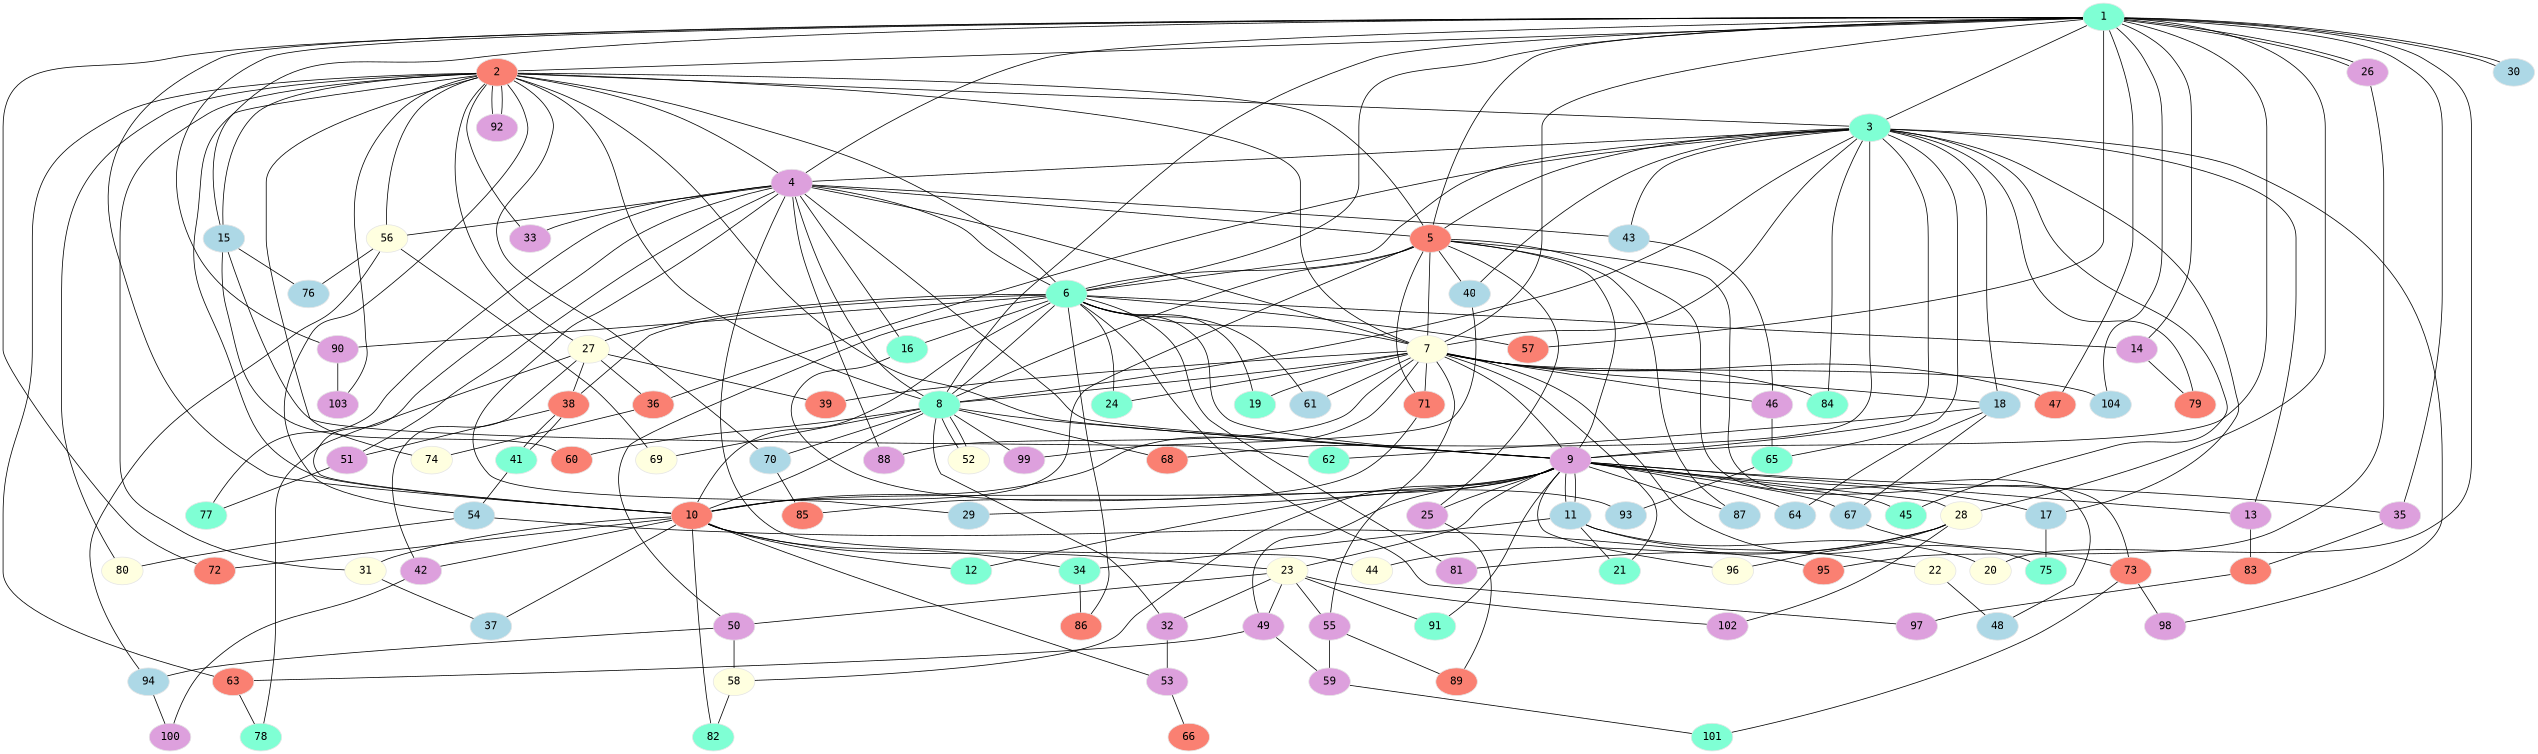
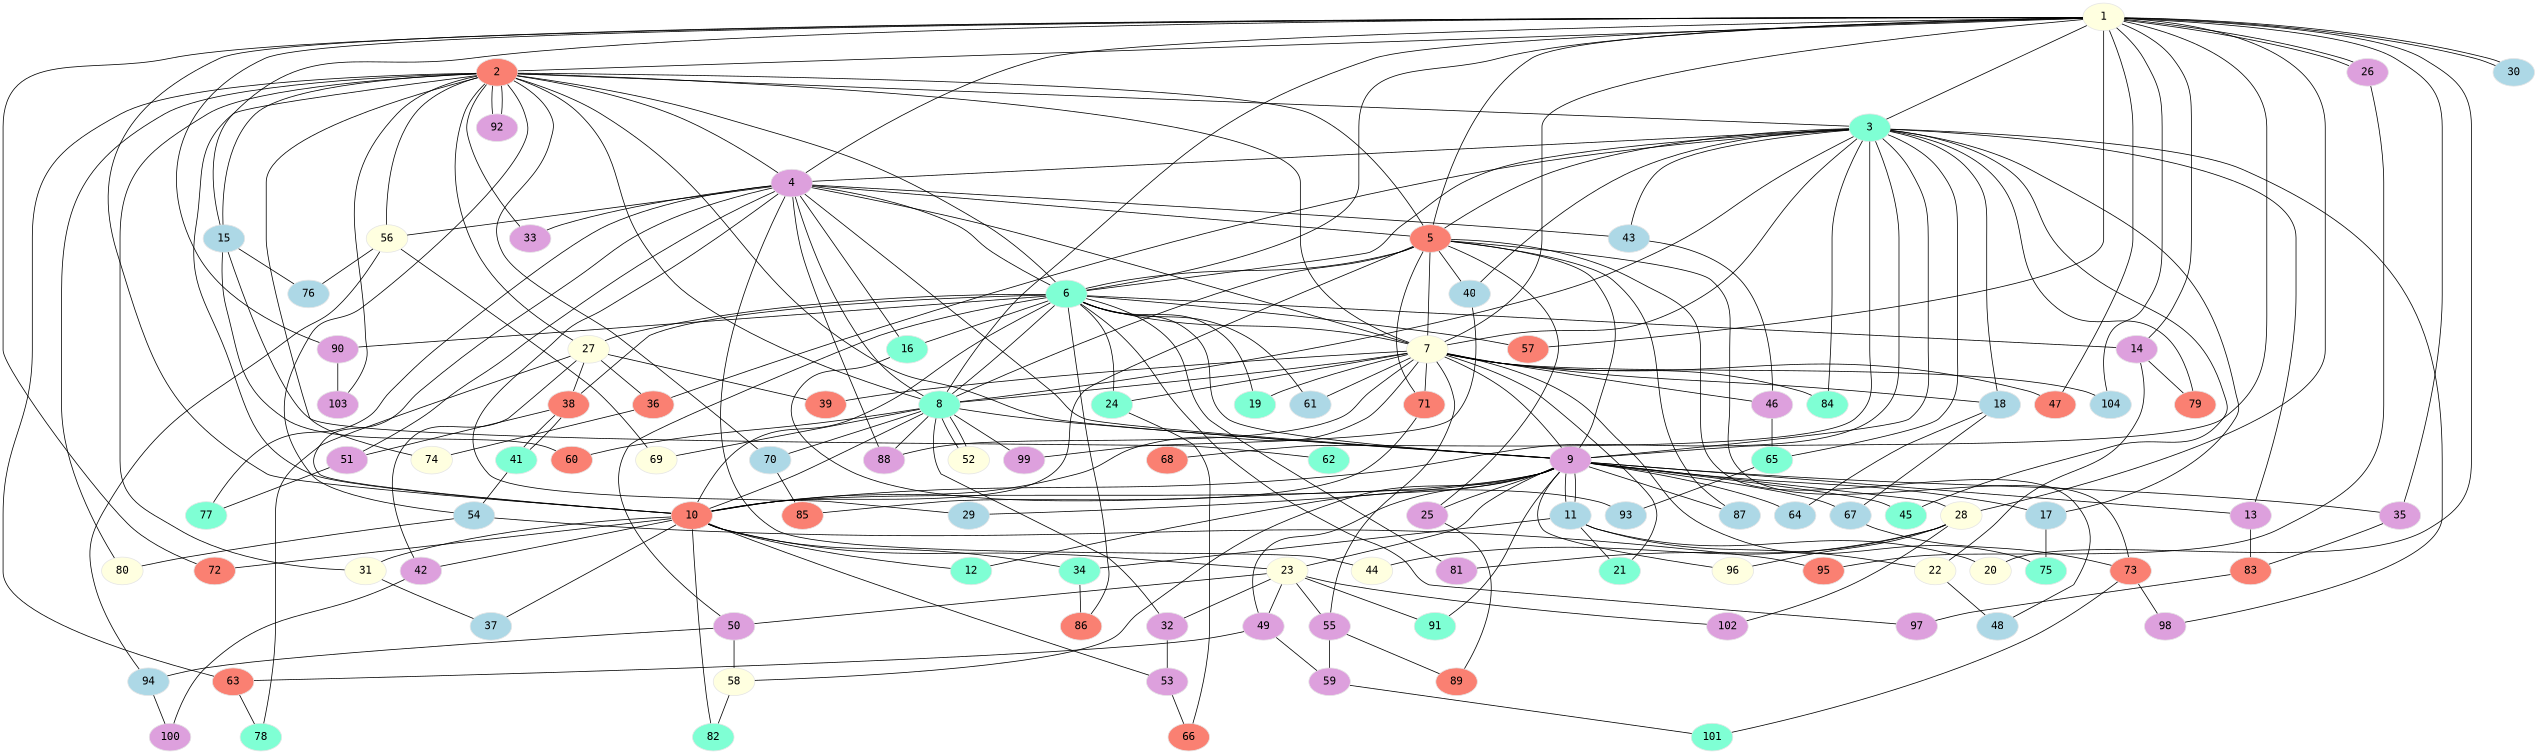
(2104, 17) -> (2104, 17)
(1053, 432) -> (912, 432)
(1665, 436) -> none
none -> (1439, 463)
none -> (2068, 474)
none -> (1210, 547)
